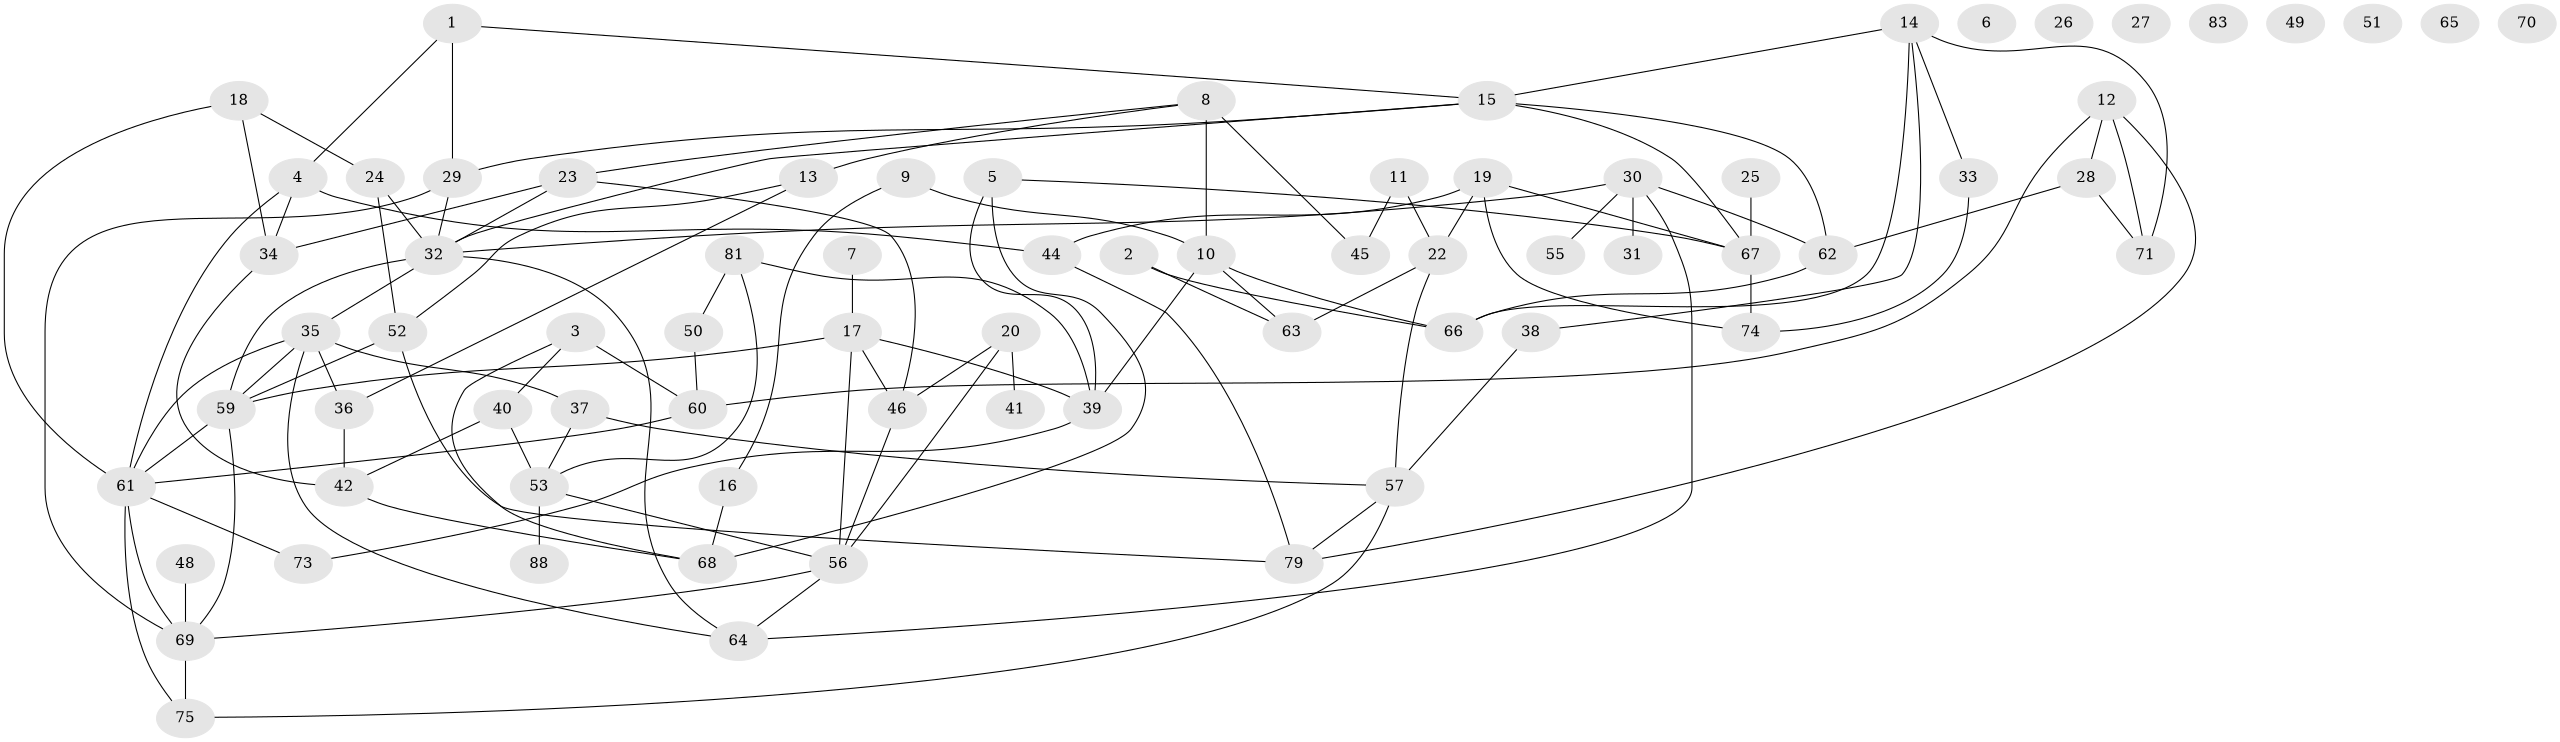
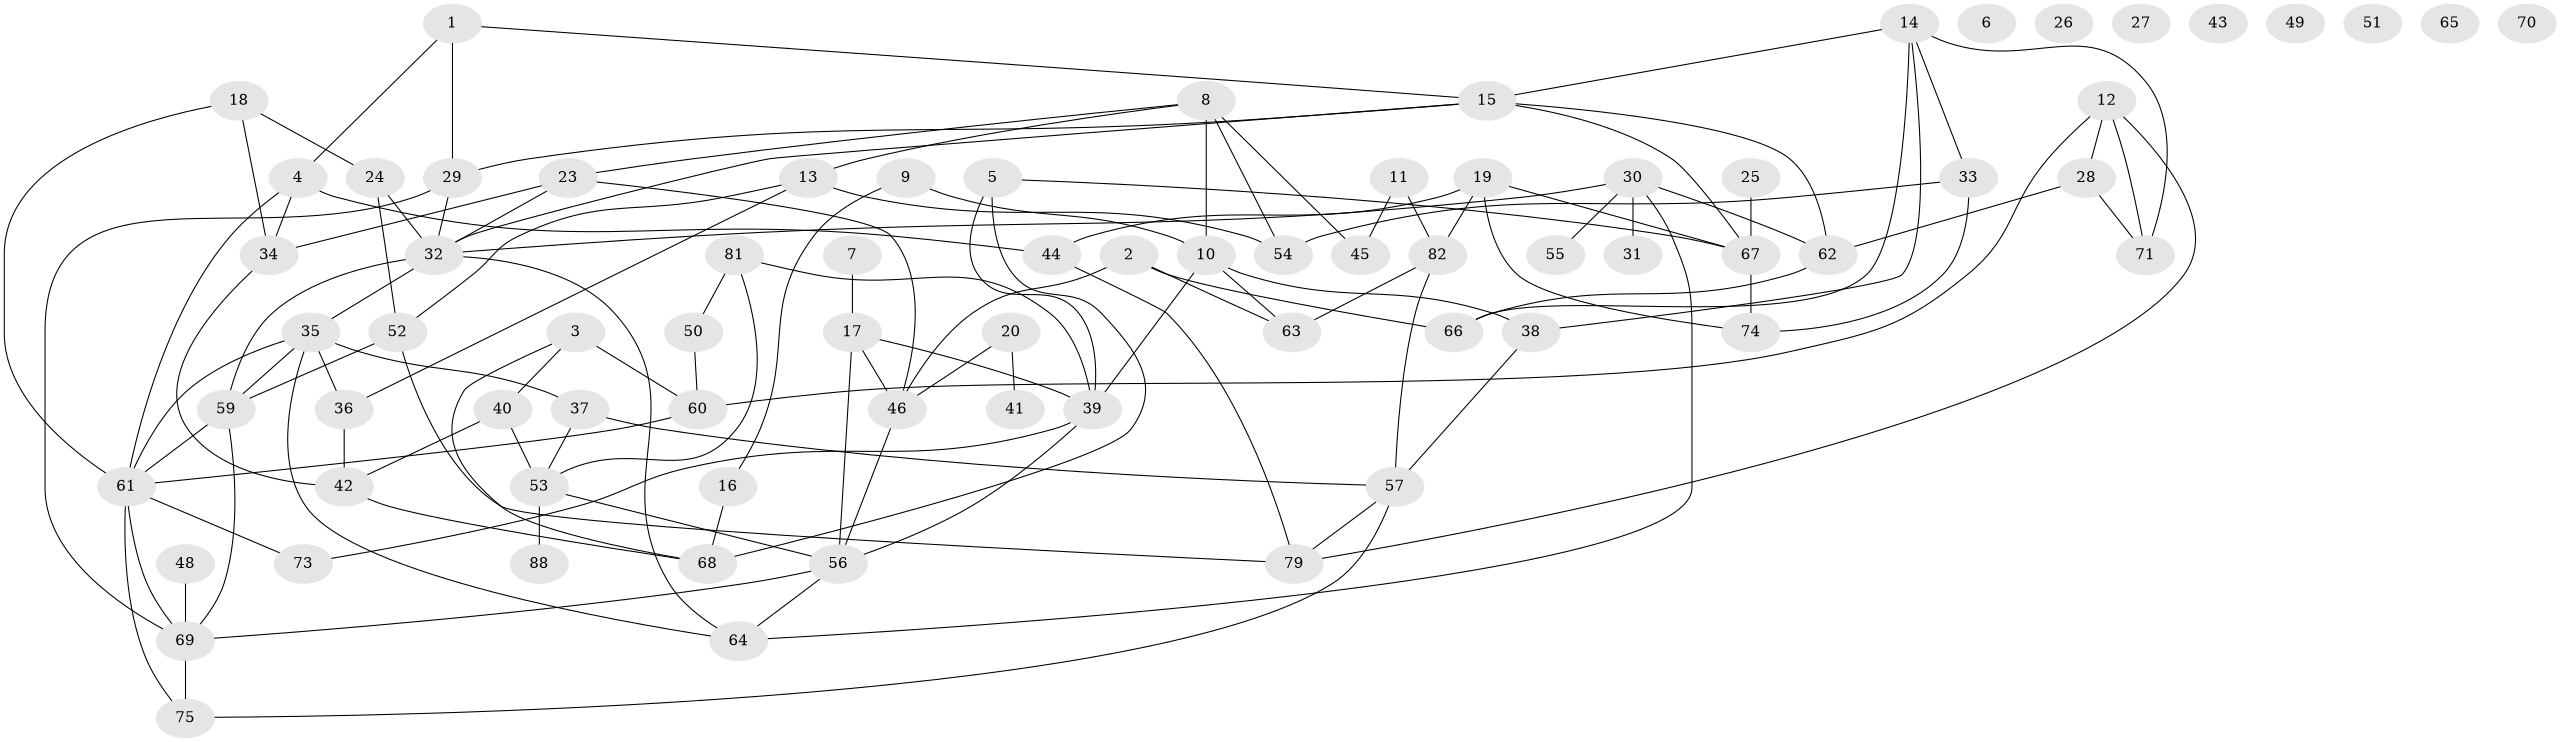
(2218, 24) -> (2218, 24)
none -> (1283, 255)
(1438, 255) -> (1438, 255)
(1327, 301) -> (1383, 295)
none -> (989, 303)
(553, 367) -> none
(933, 439) -> (978, 502)
